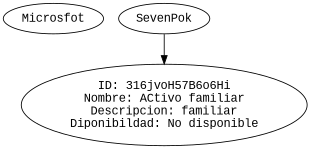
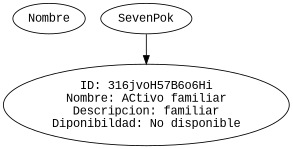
(53, 19) -> (49, 19)
